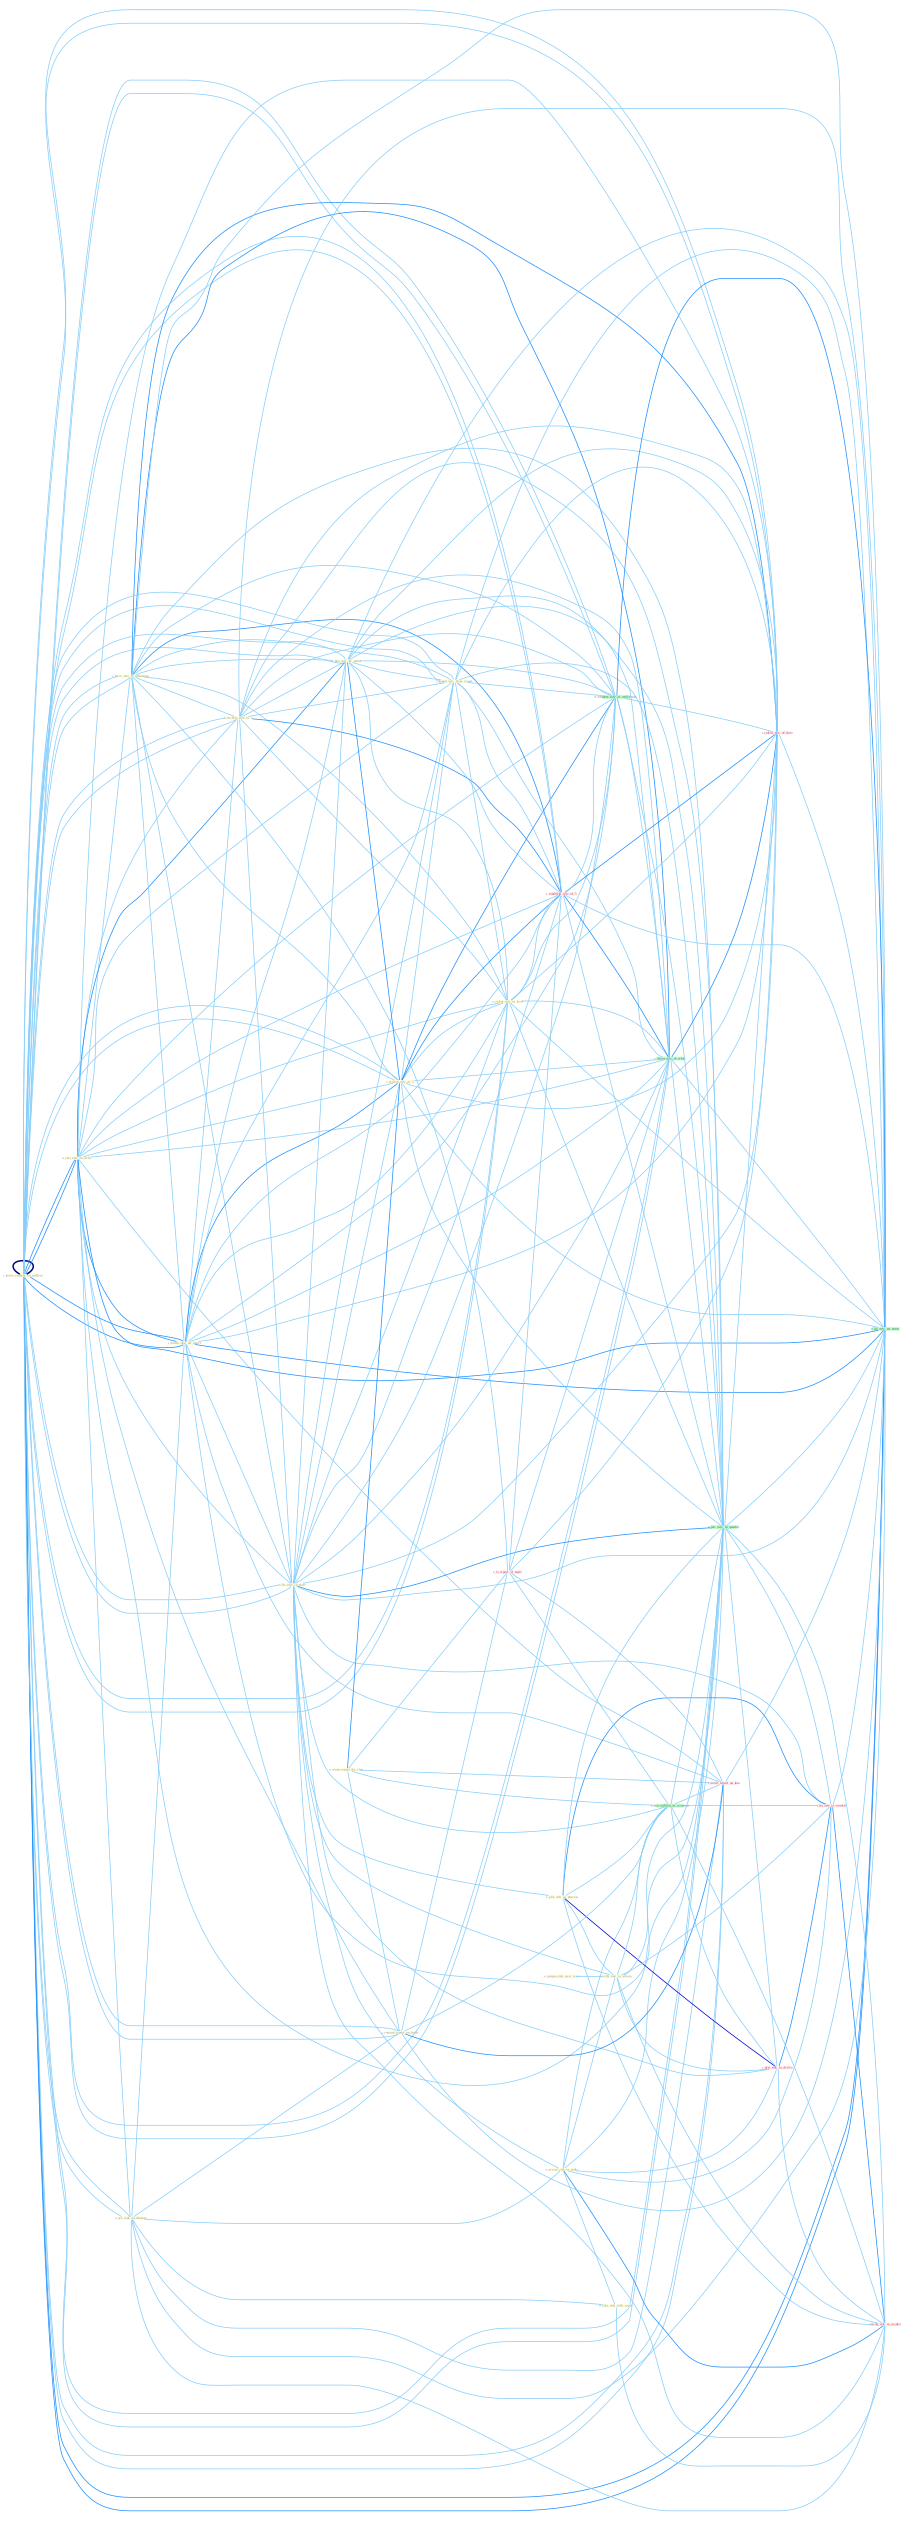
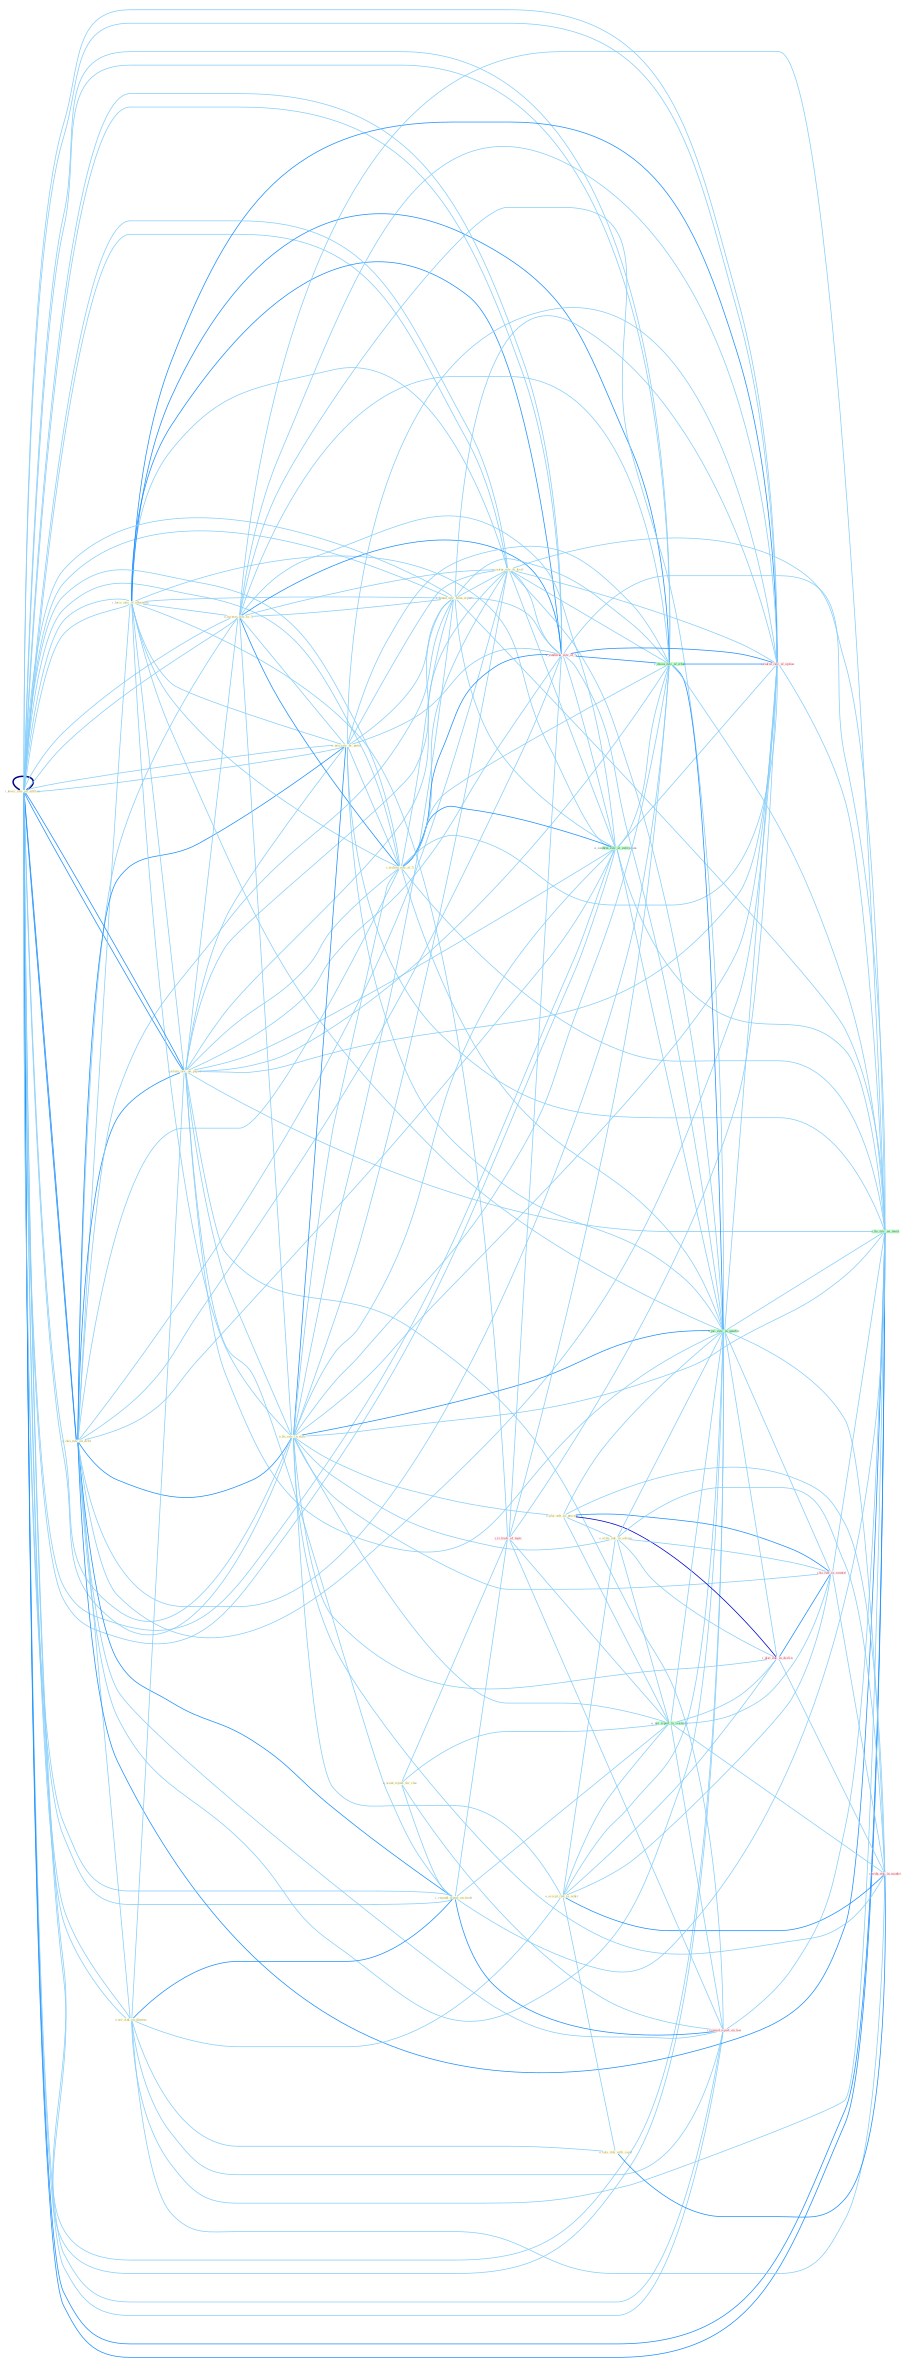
(840, 110) -> none
(856, 543) -> (779, 1024)
(482, 666) -> none
(778, 733) -> (778, 664)
(375, 882) -> (372, 804)
(690, 989) -> none
(320, 1123) -> (320, 1091)
(248, 1179) -> (299, 976)
(445, 1248) -> none
(23, 1276) -> (23, 791)
(697, 1293) -> (712, 995)
(548, 1385) -> (517, 1211)
(133, 1396) -> (187, 1497)
(375, 1409) -> (306, 742)
none -> (287, 1469)
(508, 1572) -> (508, 1538)
(174, 1593) -> (194, 1714)
(724, 1783) -> (724, 2030)
(670, 1806) -> (670, 1723)
(562, 1976) -> none
(861, 2091) -> (855, 1701)
(259, 2130) -> (294, 1961)
(741, 2466) -> (849, 2191)
